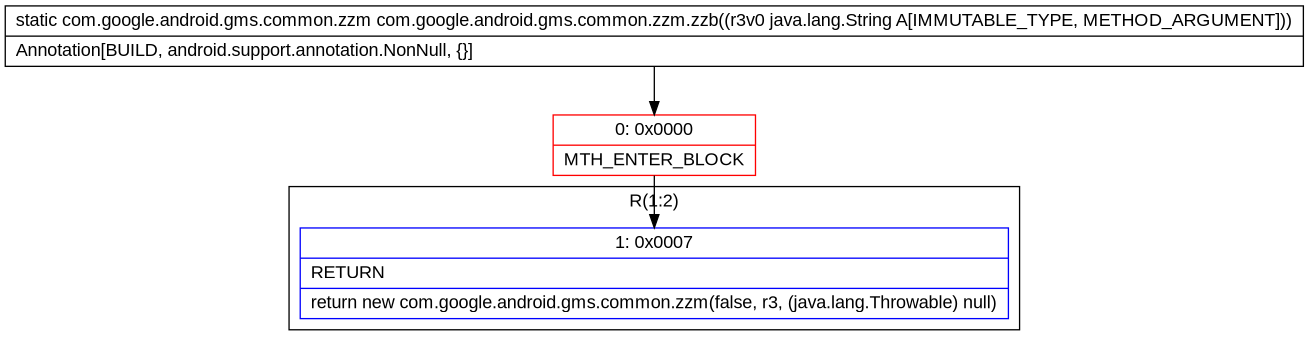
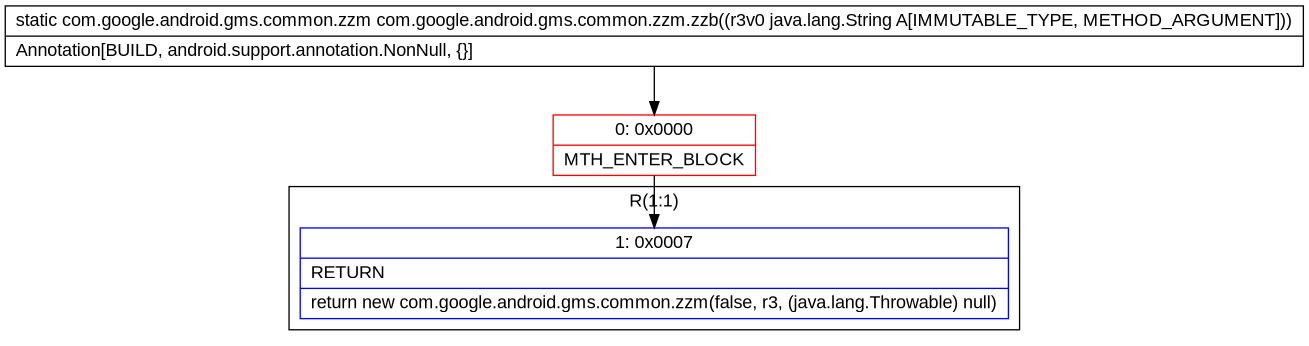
(654, 202) -> (654, 202)
